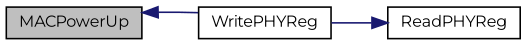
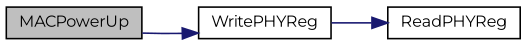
(178, 12) -> (162, 33)
